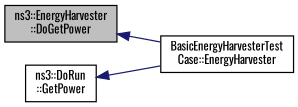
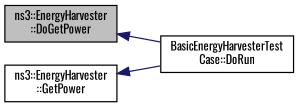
(227, 54) -> (227, 54)
(61, 83) -> (61, 83)
